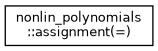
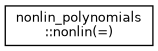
(79, 26) -> (79, 26)
